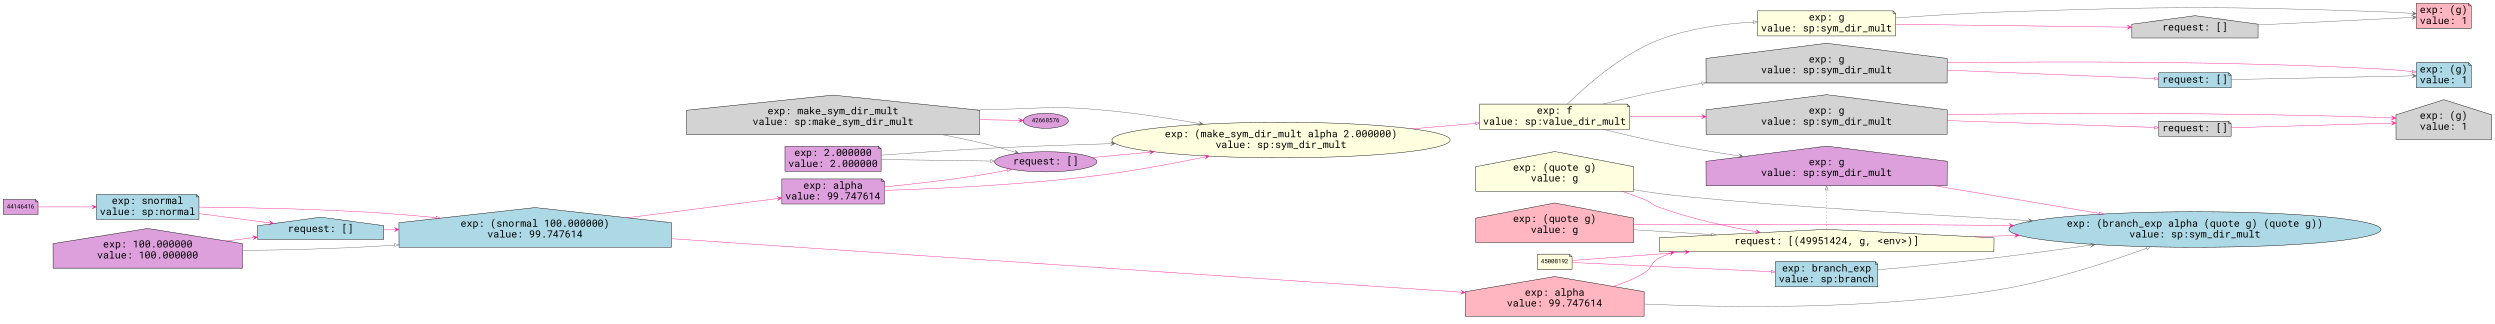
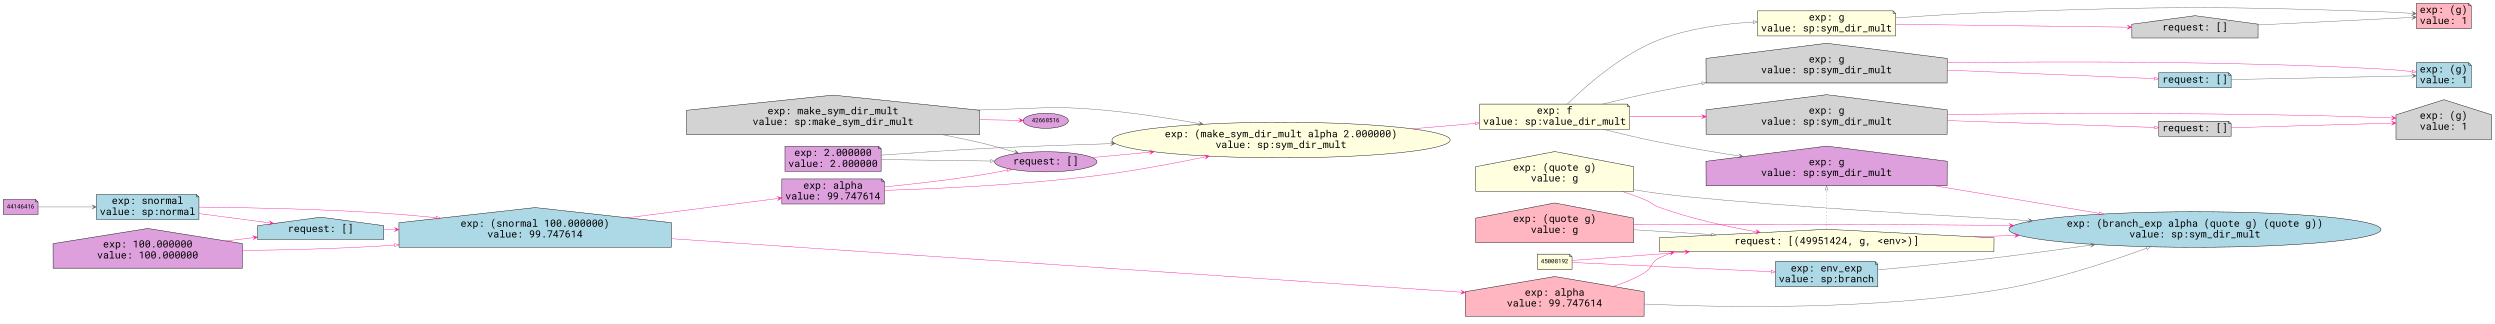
(1046, 121) -> (1046, 121)
(65, 207) -> (65, 207)
(319, 249) -> (319, 249)
(1827, 274) -> (1827, 274)
